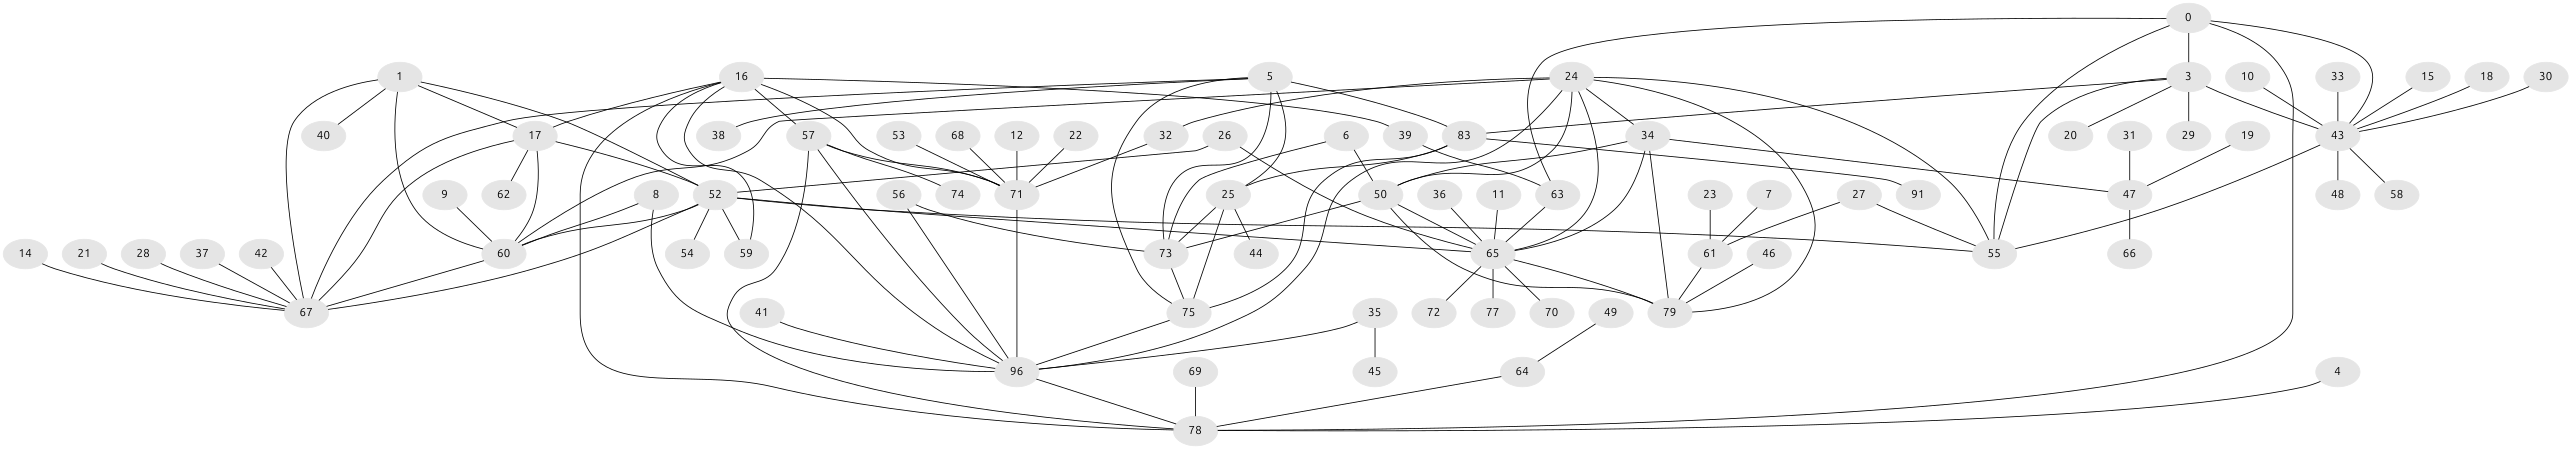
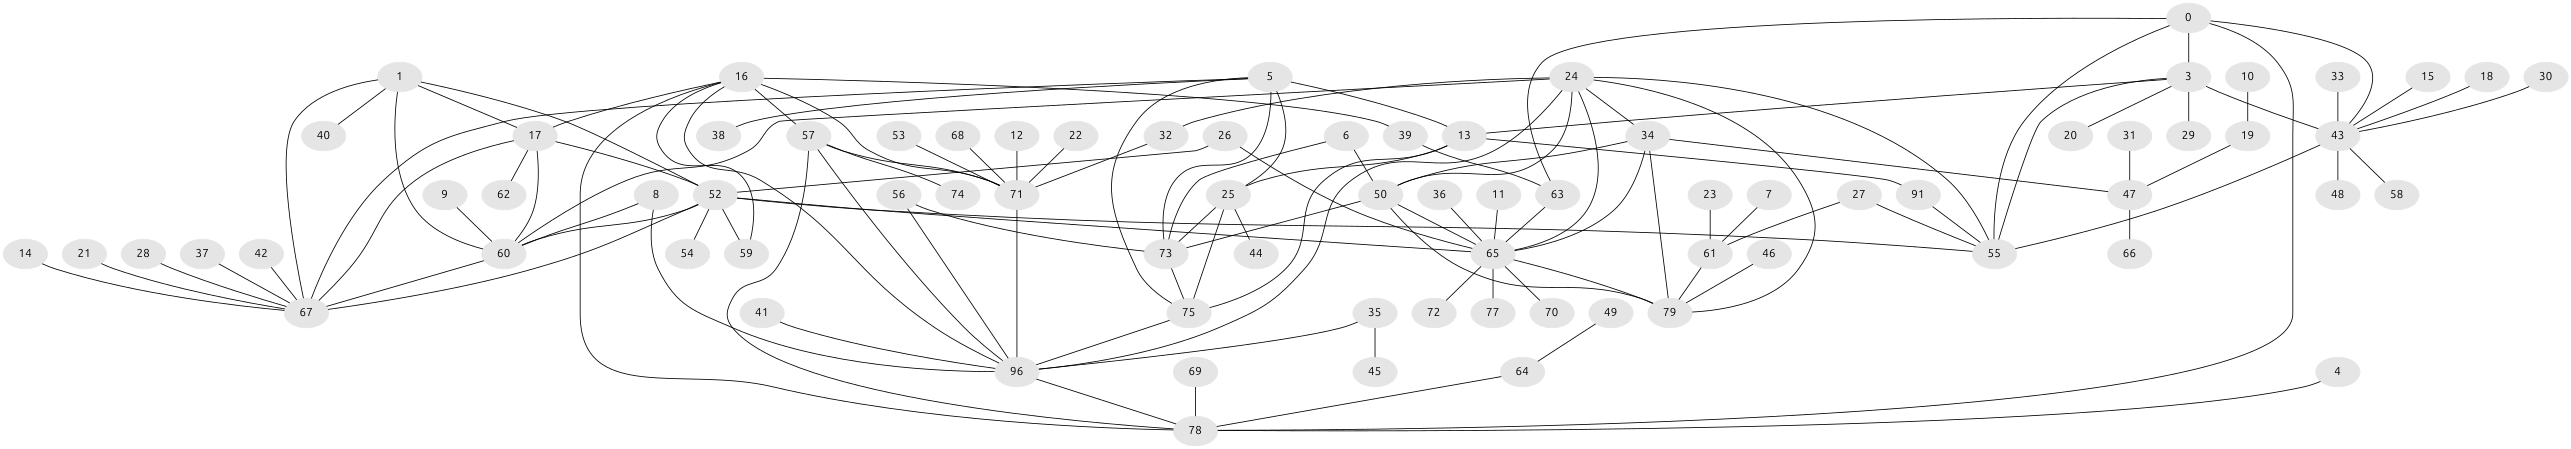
(2287, 103) -> (2248, 109)
(1464, 136) -> (1464, 136)
none -> (1956, 225)
